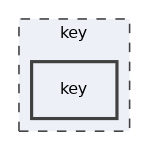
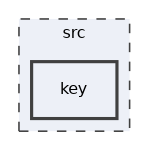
(74, 34) -> (74, 34)
